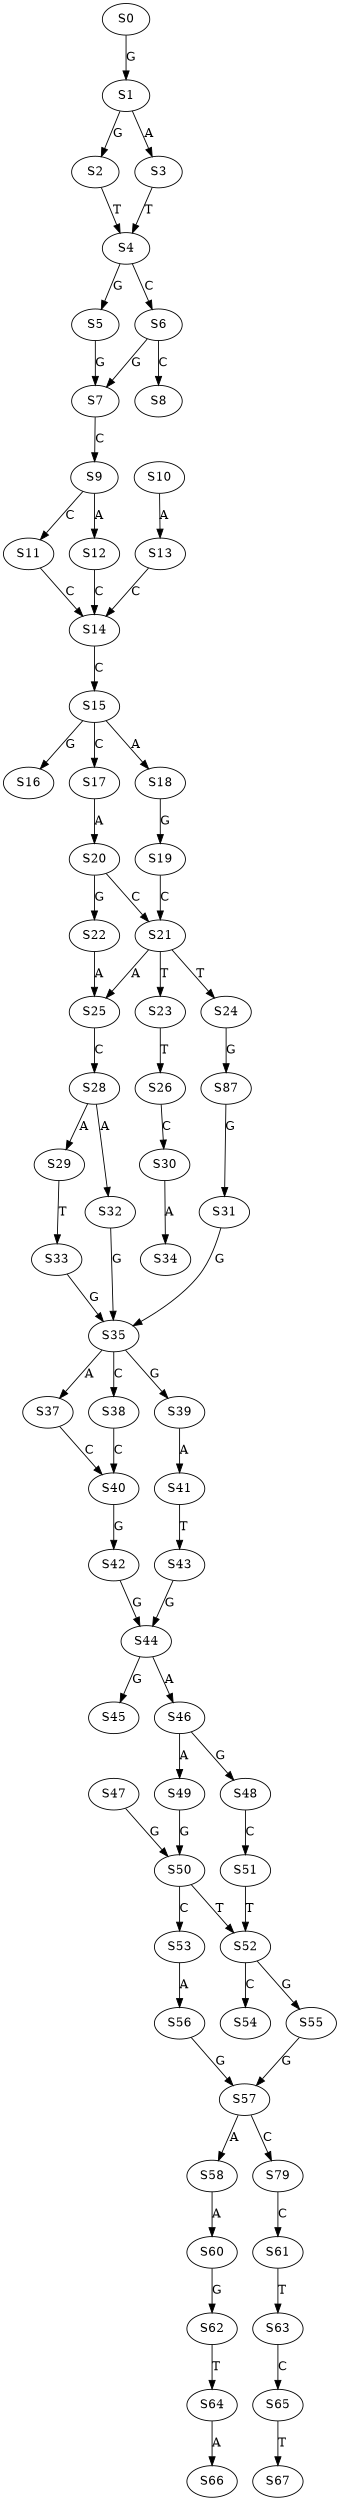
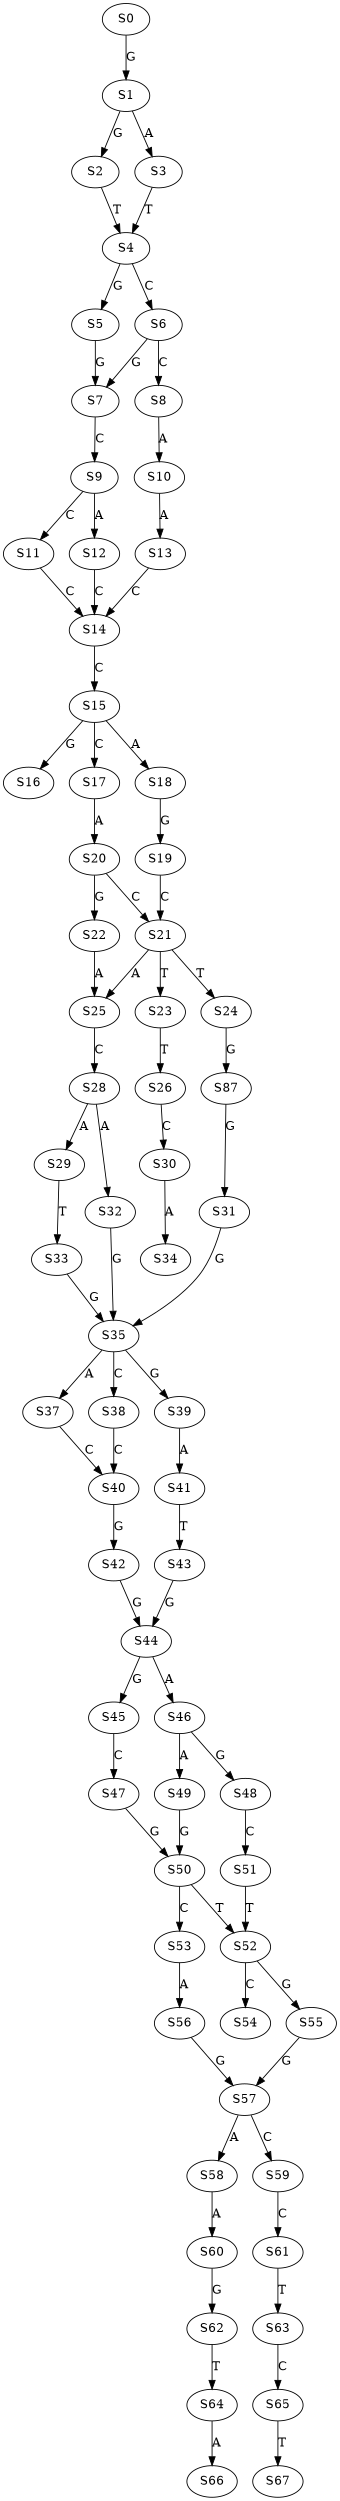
none -> (159, 435)
none -> (114, 1752)
(278, 2176) -> (278, 2176)
